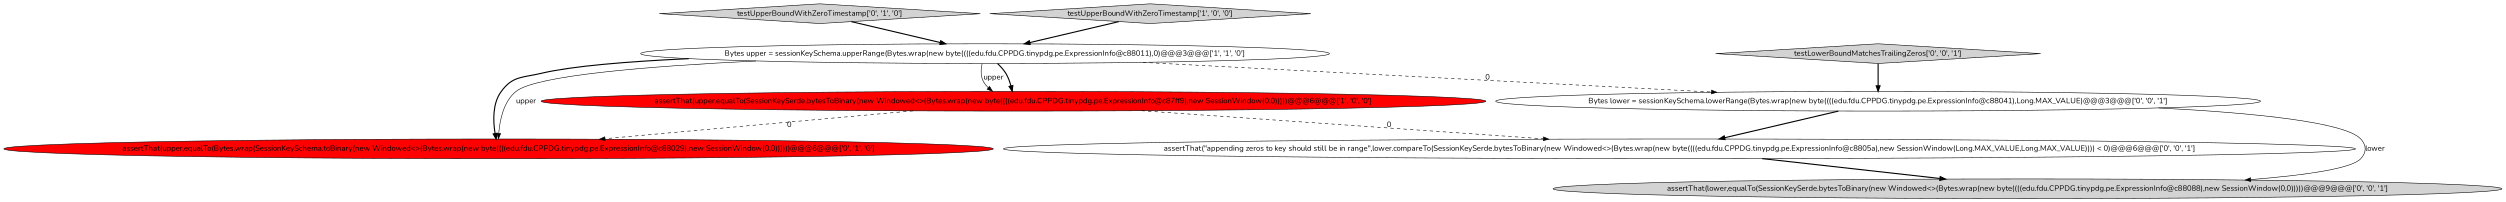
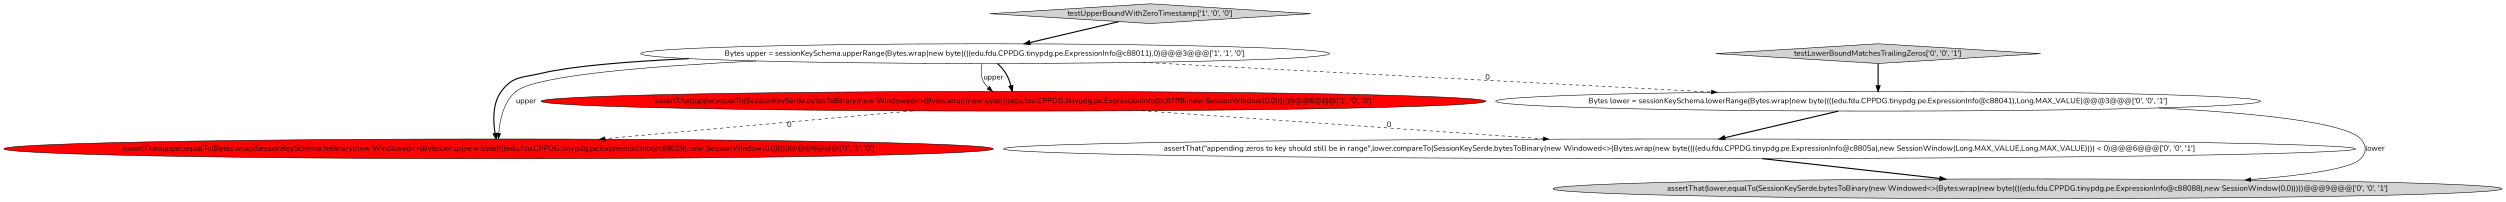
(820, 14) -> none
